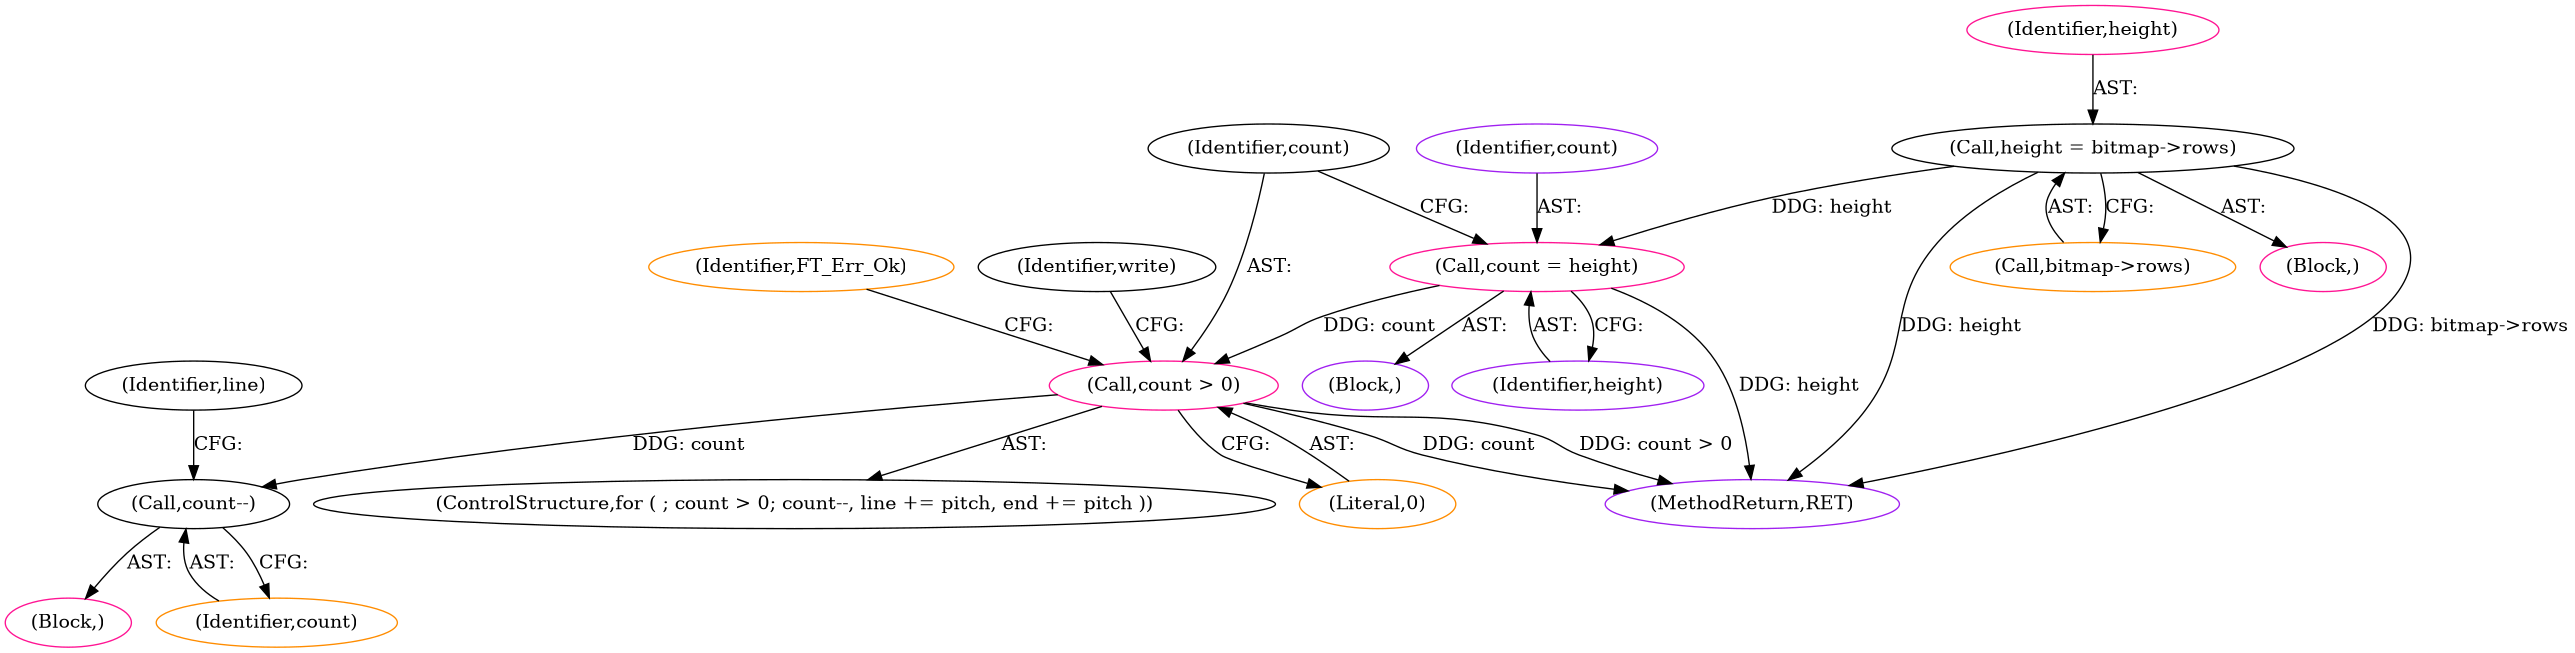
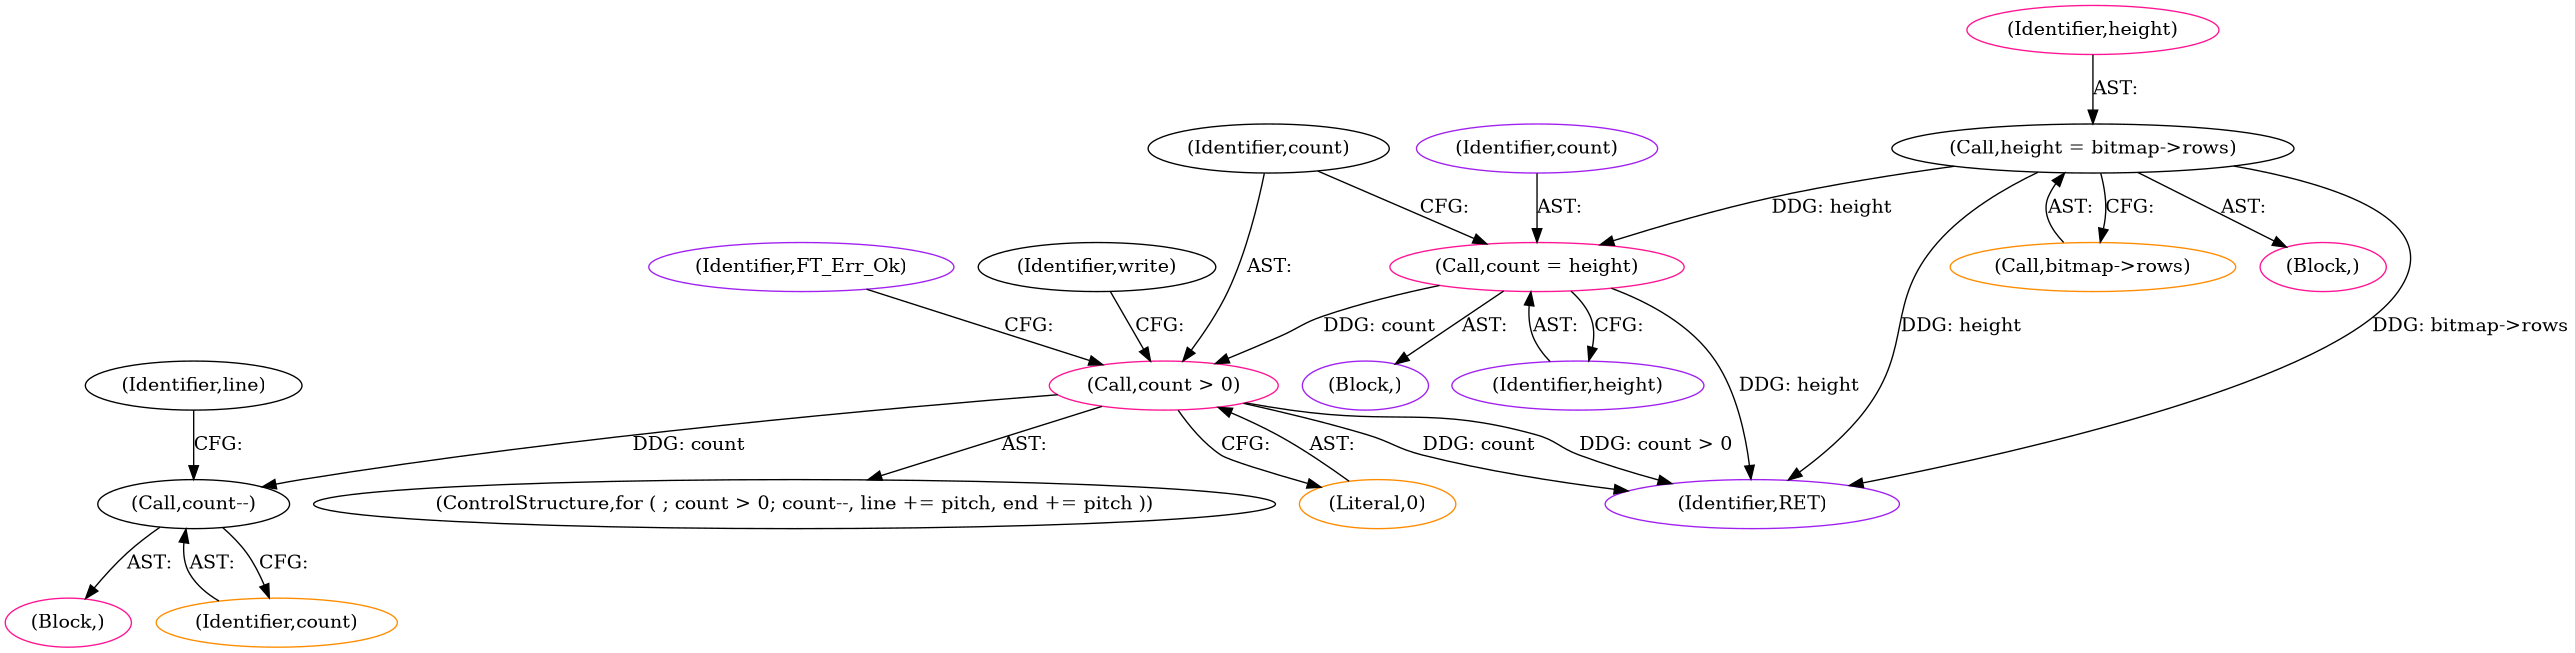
(801, 267) -> (801, 267)
(1752, 504) -> (1752, 504)
